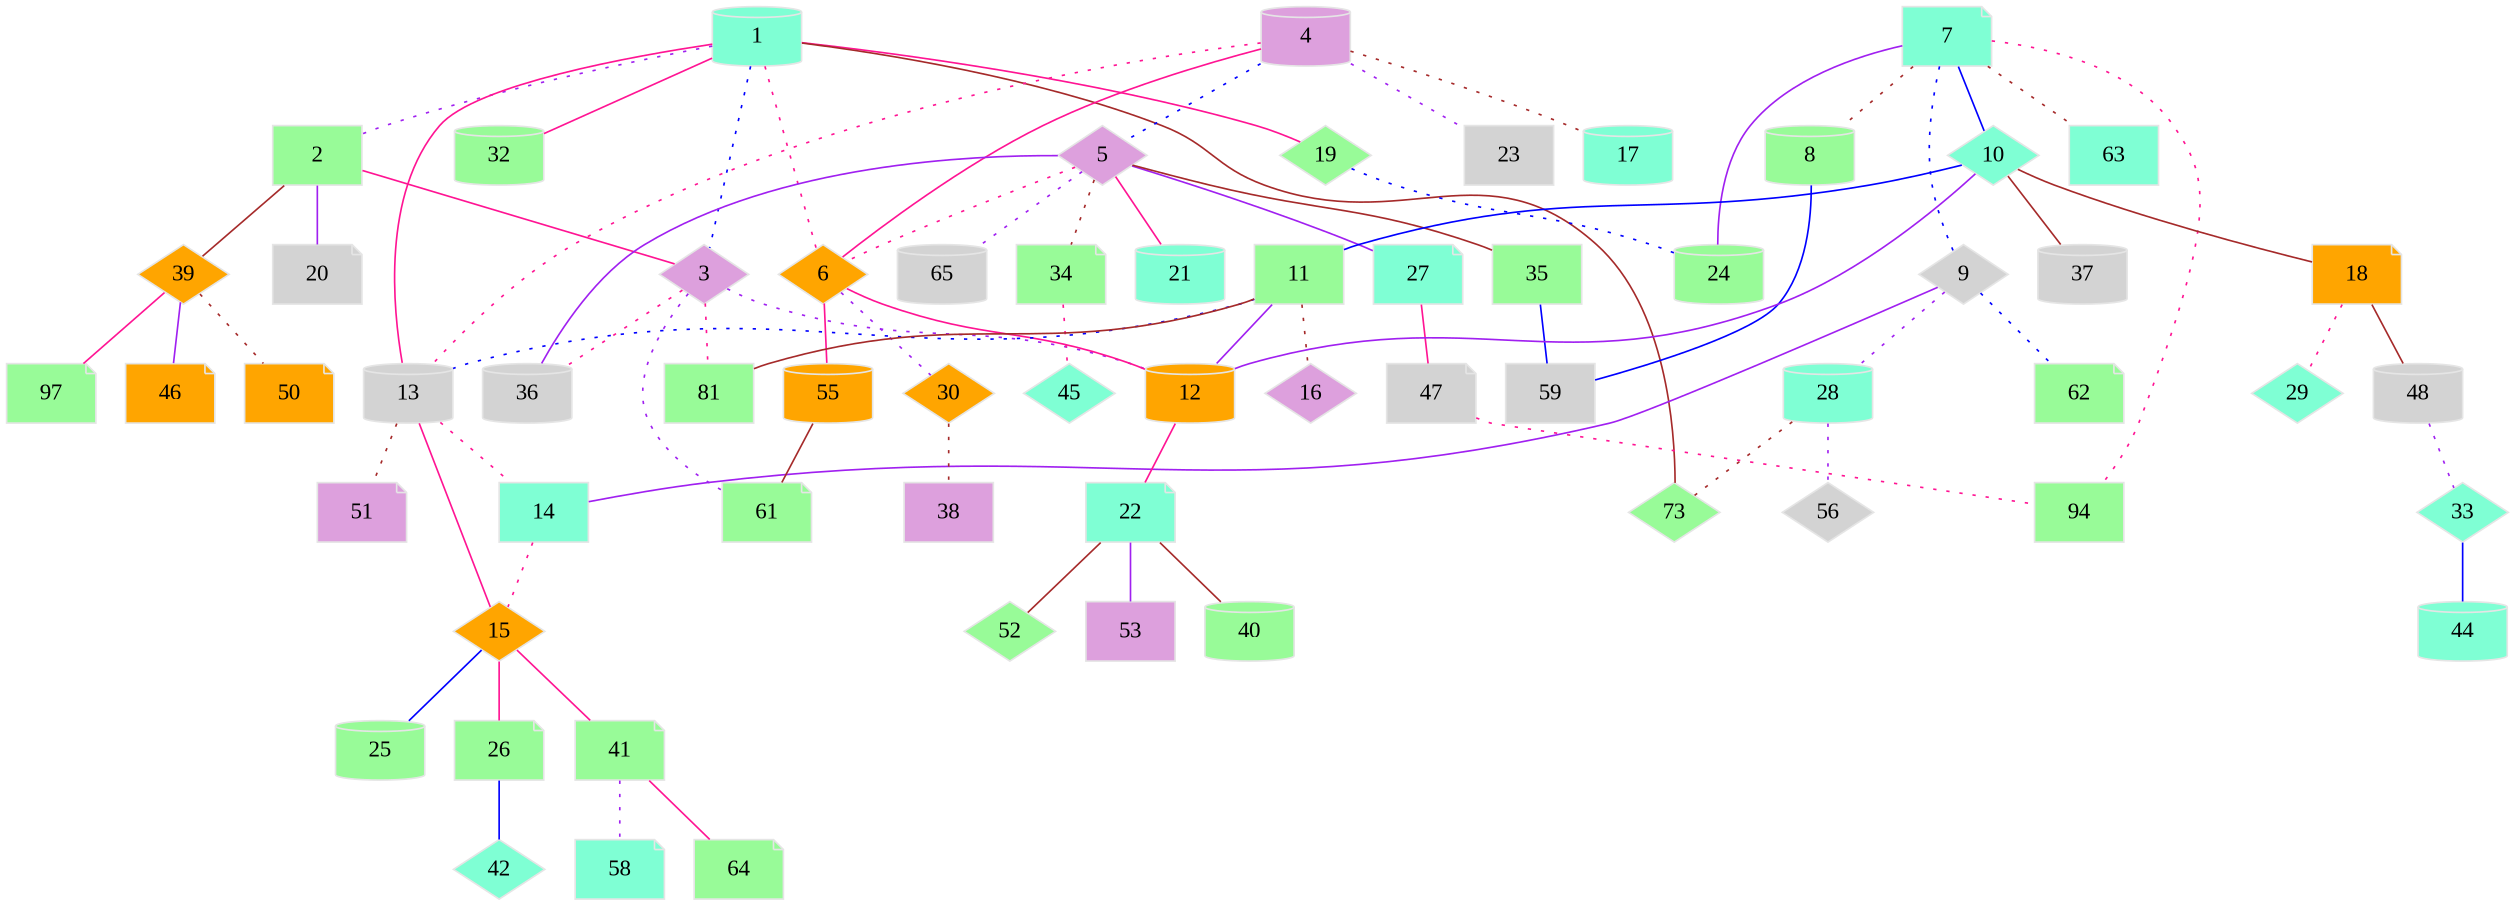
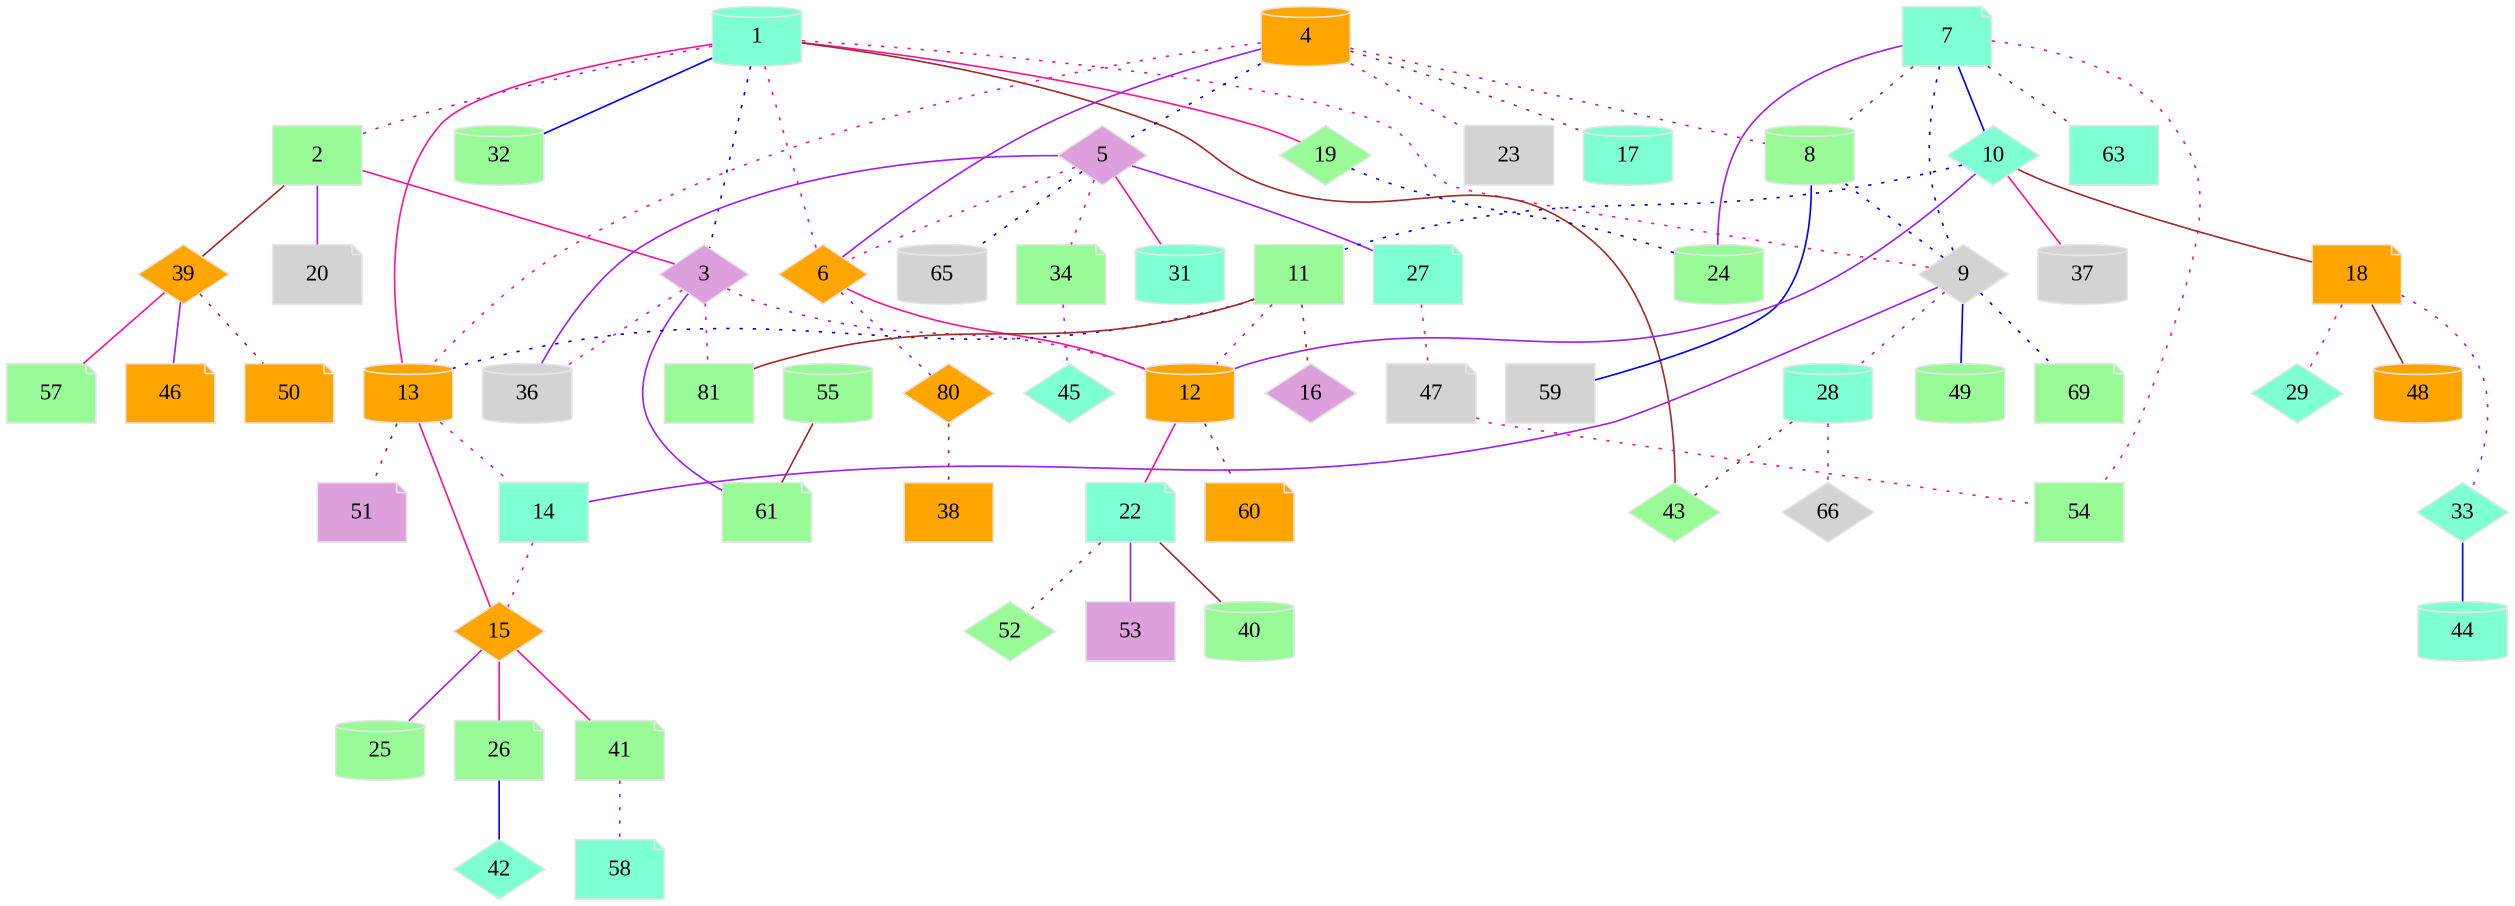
(1306, 36) -> (1306, 36)
(628, 96) -> (628, 96)
none -> (1558, 96)
none -> (1378, 123)
(1039, 128) -> (1039, 128)
(1652, 205) -> (1652, 205)
(1031, 209) -> (1031, 209)
(2034, 210) -> (2034, 210)
(1083, 212) -> (1083, 212)
none -> (1894, 221)
(1180, 274) -> (1180, 274)
(1537, 274) -> none
(1424, 328) -> (1424, 328)
(826, 333) -> none
(1244, 334) -> (1244, 334)
(51, 393) -> (51, 393)
(408, 393) -> (408, 393)
(828, 393) -> (828, 393)
(949, 393) -> (949, 393)
none -> (1960, 393)
(2079, 393) -> (2079, 393)
(2418, 393) -> (2418, 393)
(644, 403) -> (644, 403)
(2441, 456) -> (2482, 375)
(949, 512) -> (949, 512)
none -> (1250, 512)
(1674, 512) -> (1674, 512)
(1828, 512) -> (1828, 512)
(2079, 512) -> (2079, 512)
(1064, 578) -> (1064, 578)
(445, 685) -> (445, 685)
(739, 869) -> none
